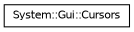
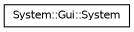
(67, 16) -> (67, 16)
